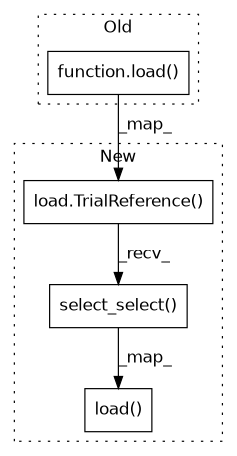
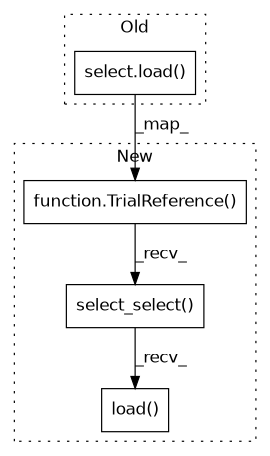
(118, 73) -> (135, 73)
(118, 202) -> (135, 202)
(145, 358) -> (161, 358)
